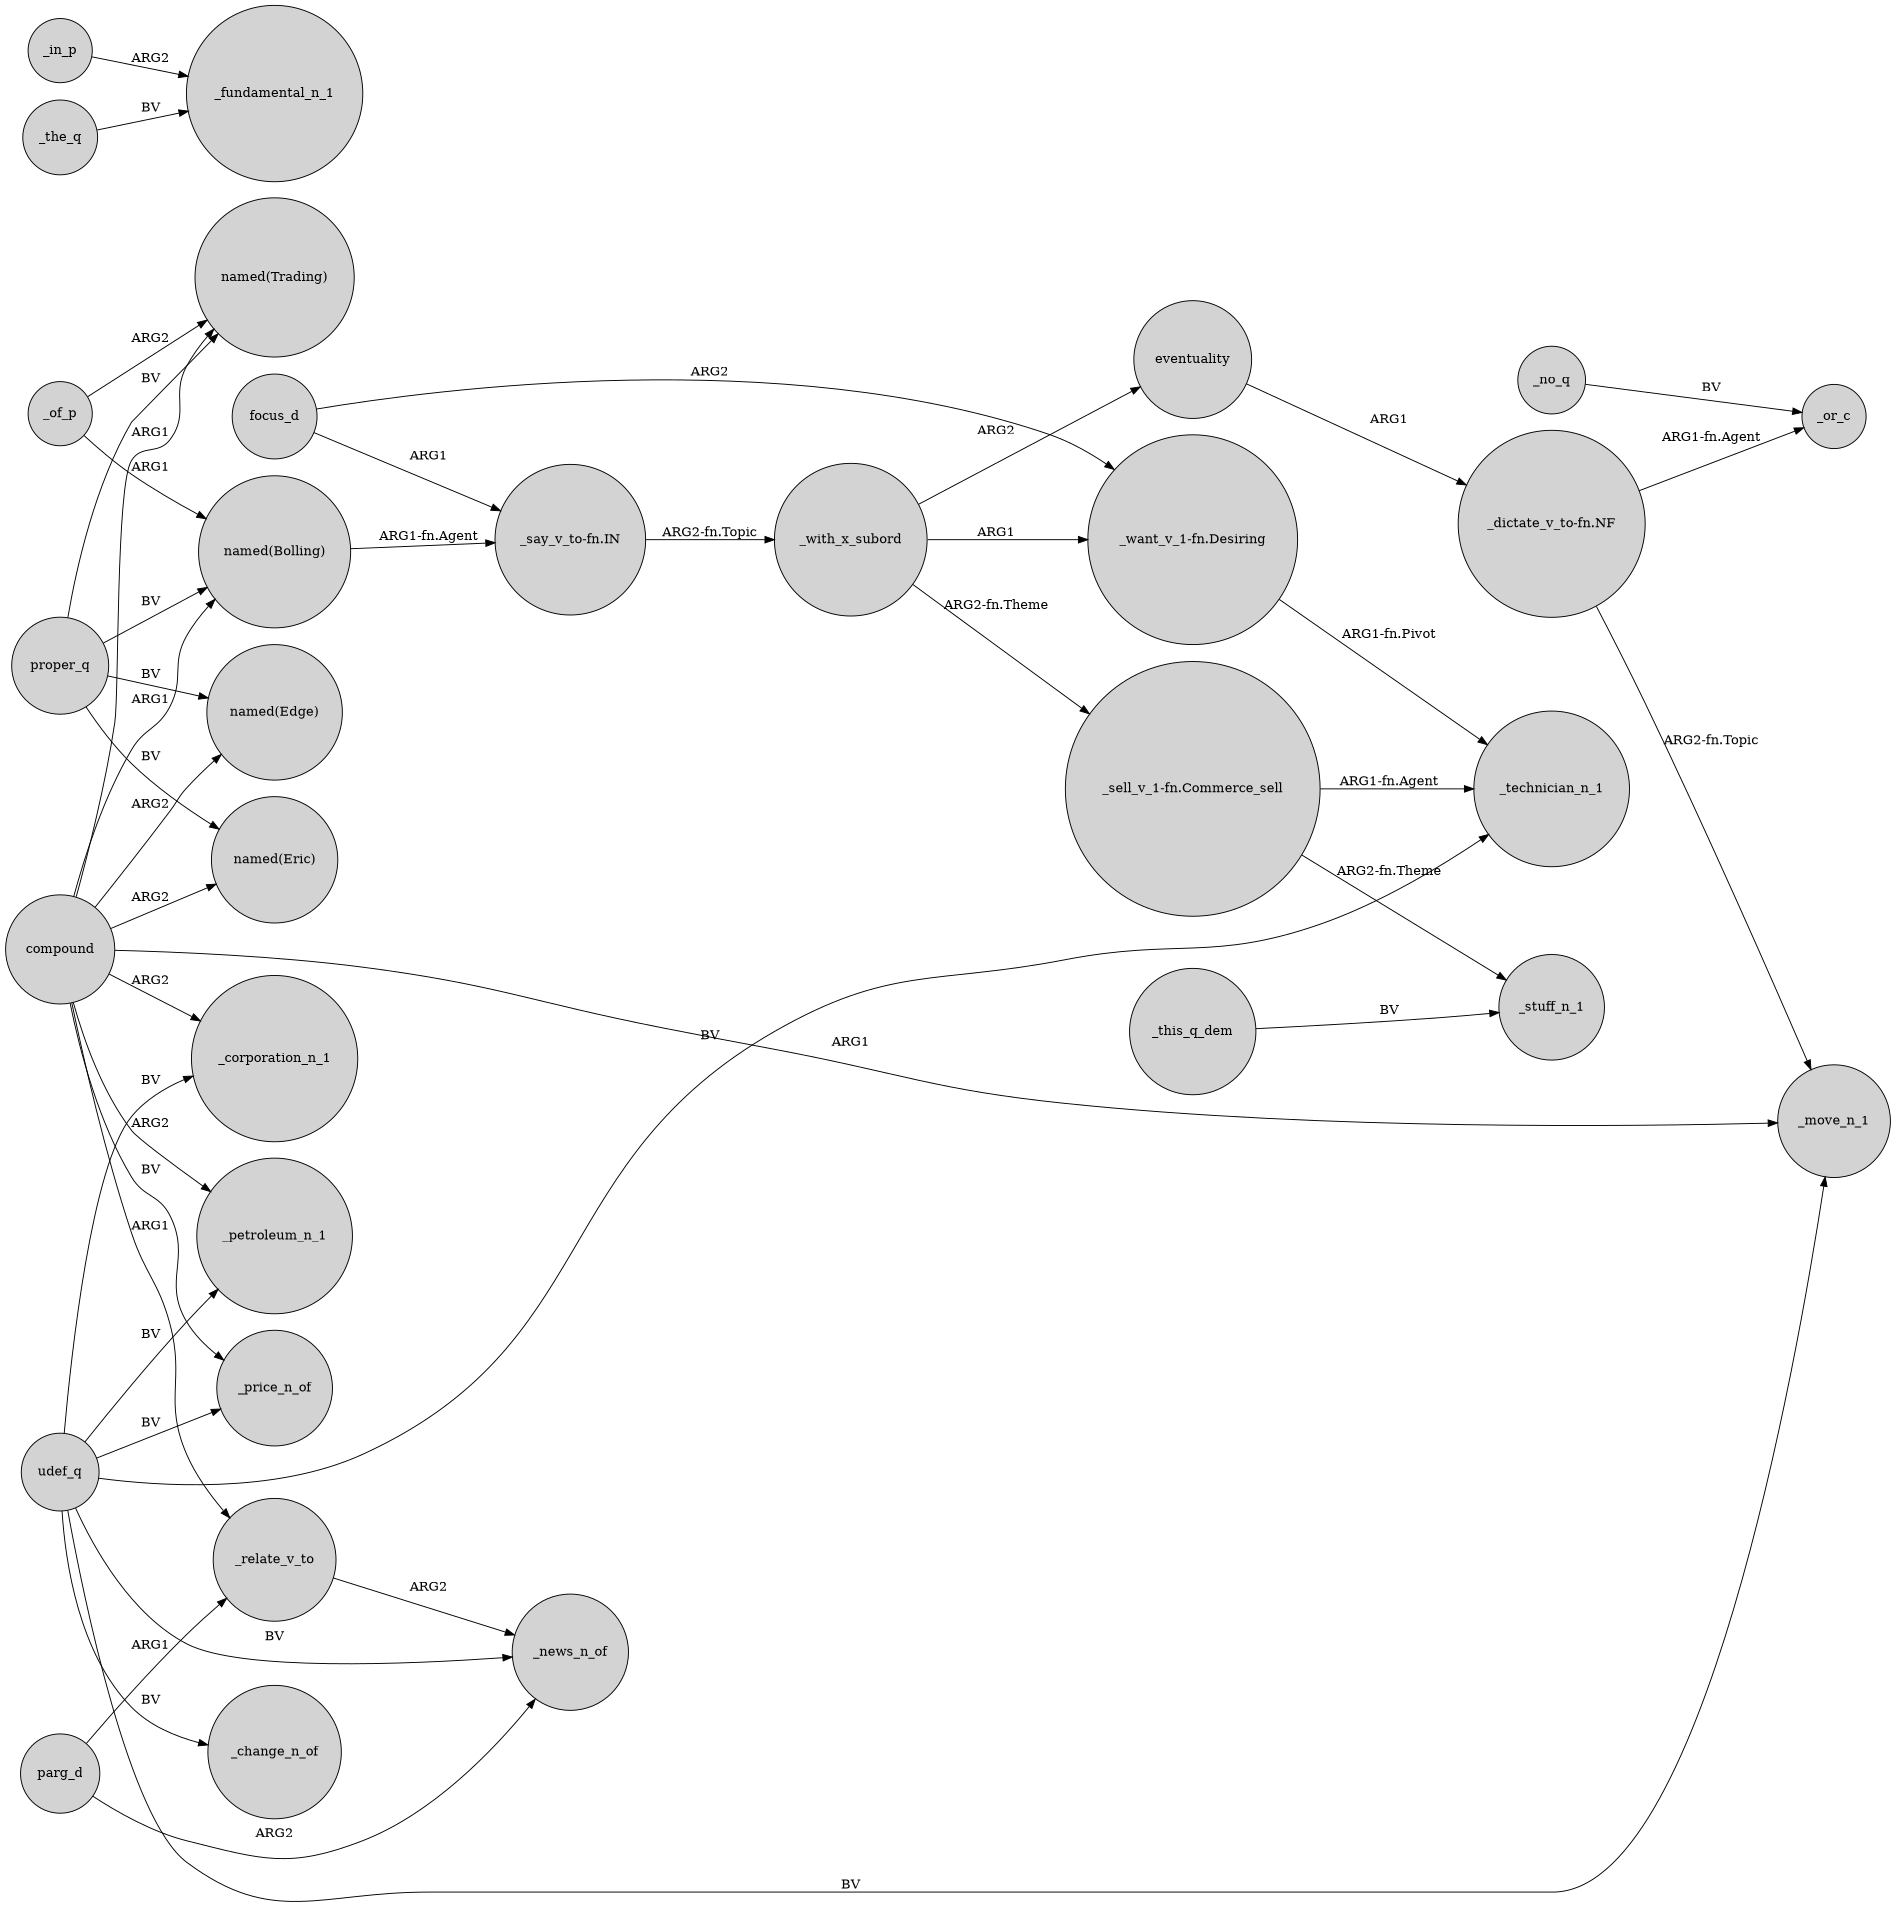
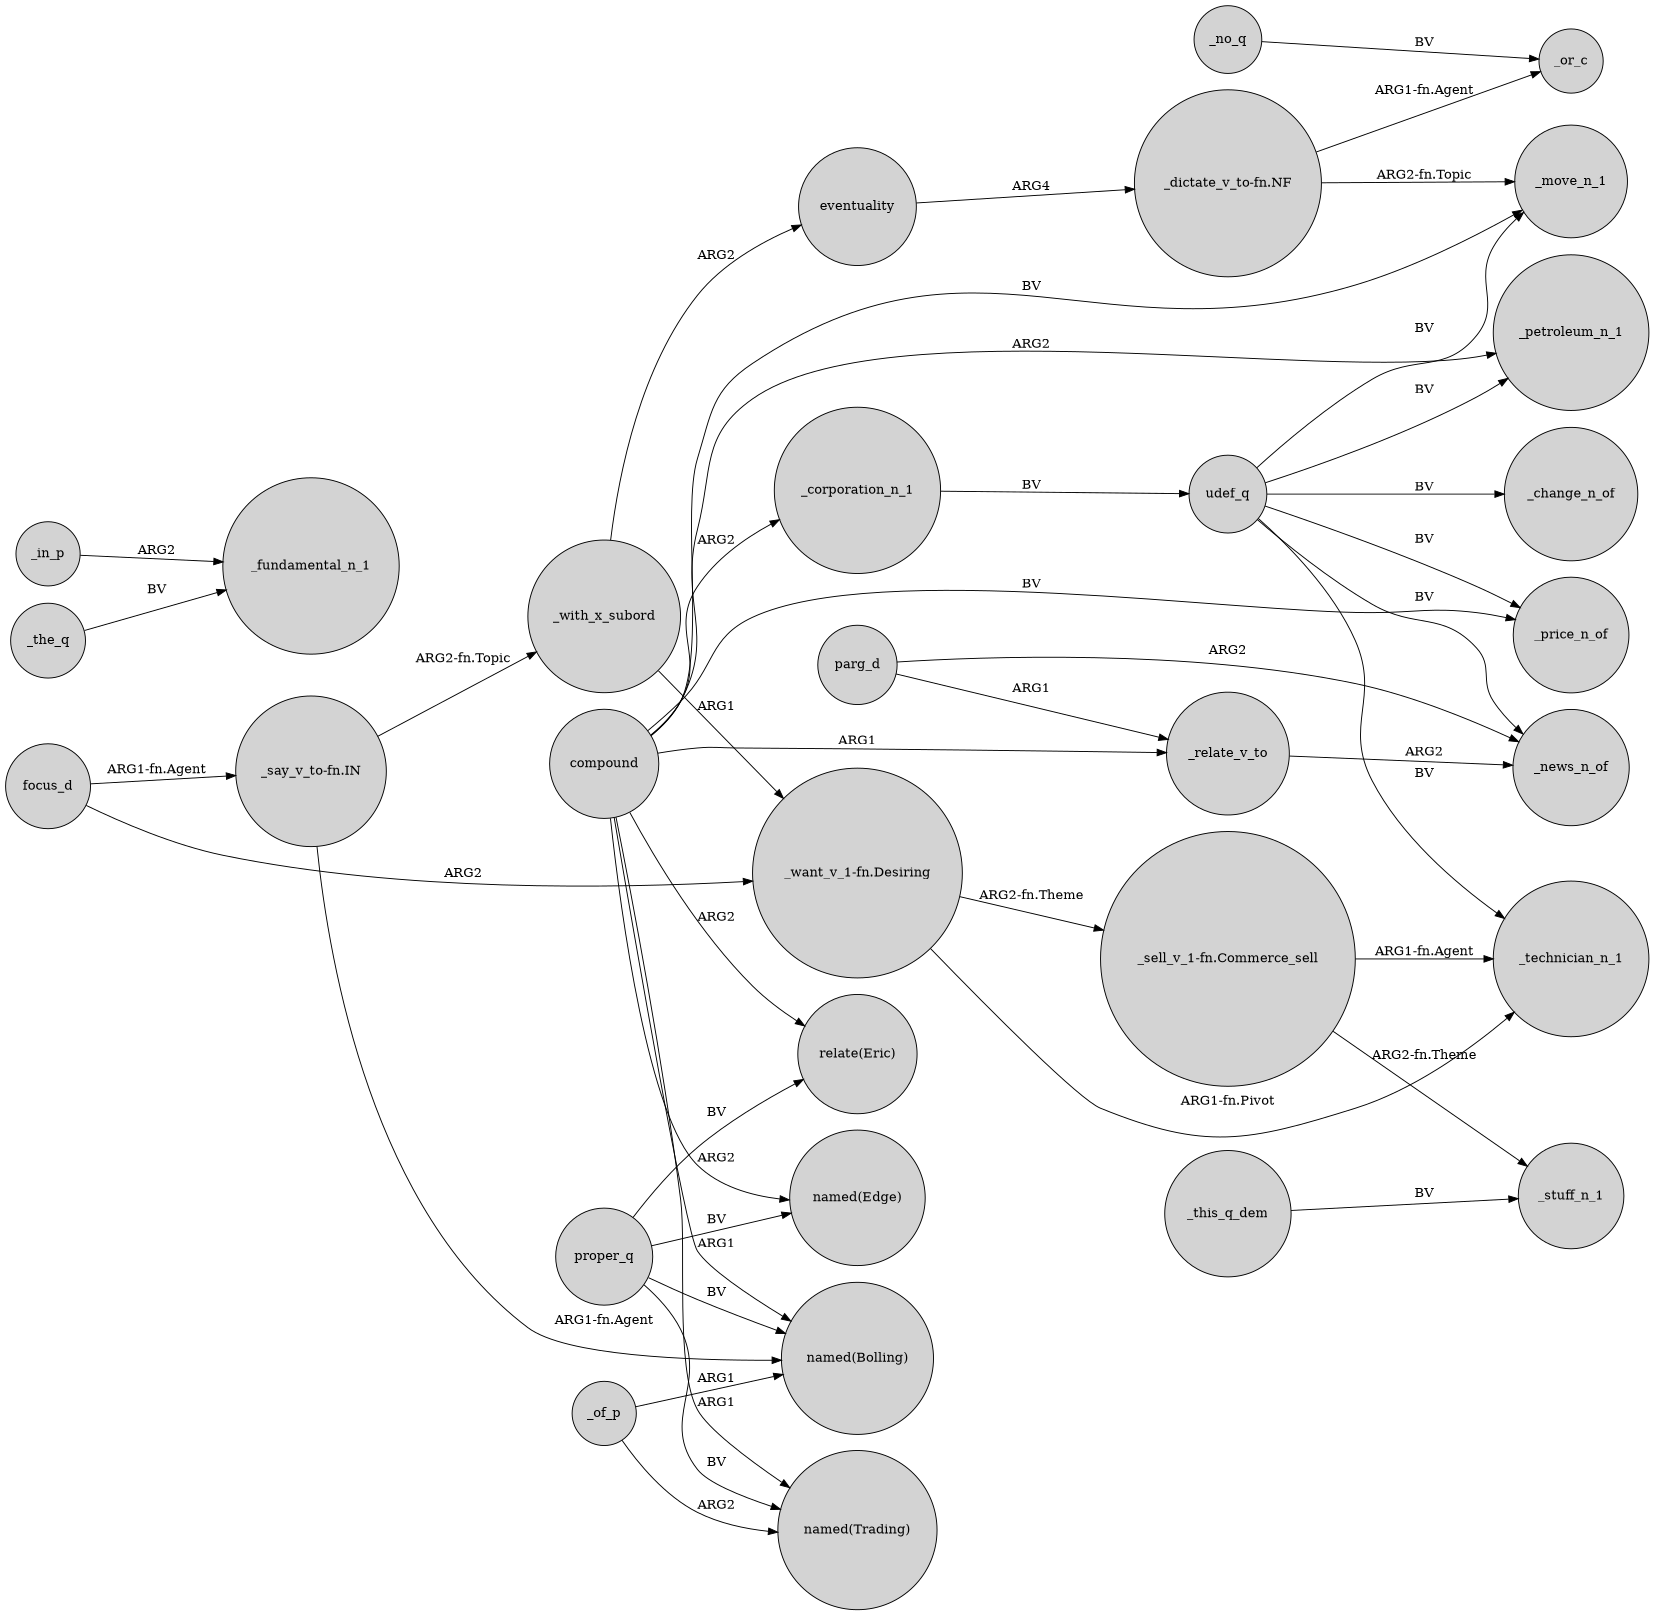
(1389, 420) -> (1031, 187)
(429, 456) -> (157, 770)
(418, 546) -> (431, 1220)
(997, 646) -> (1027, 912)
(275, 860) -> (857, 1054)
(851, 1042) -> (1031, 286)
(90, 1240) -> (1060, 492)
